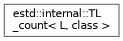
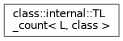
(62, 20) -> (62, 20)
